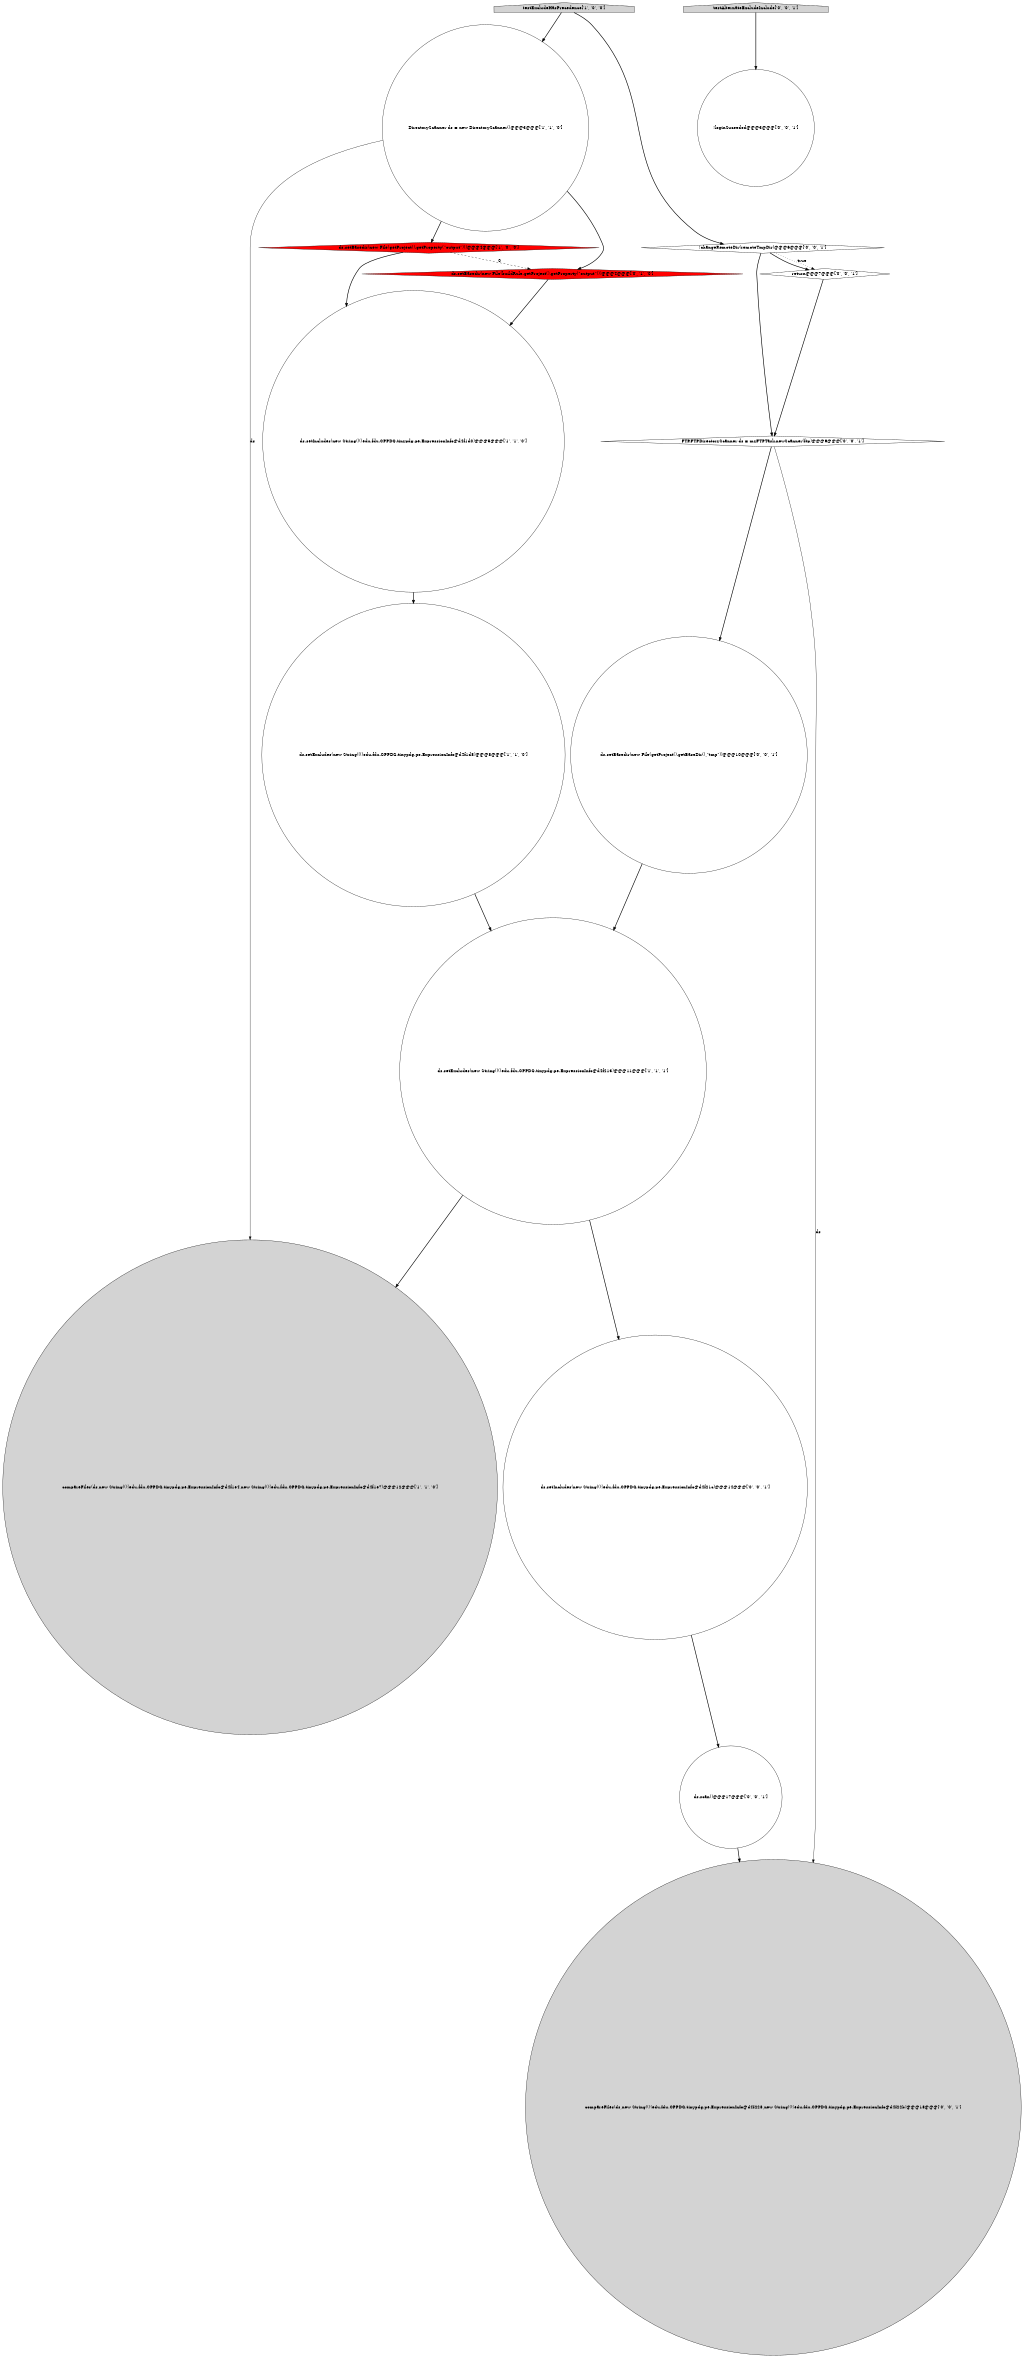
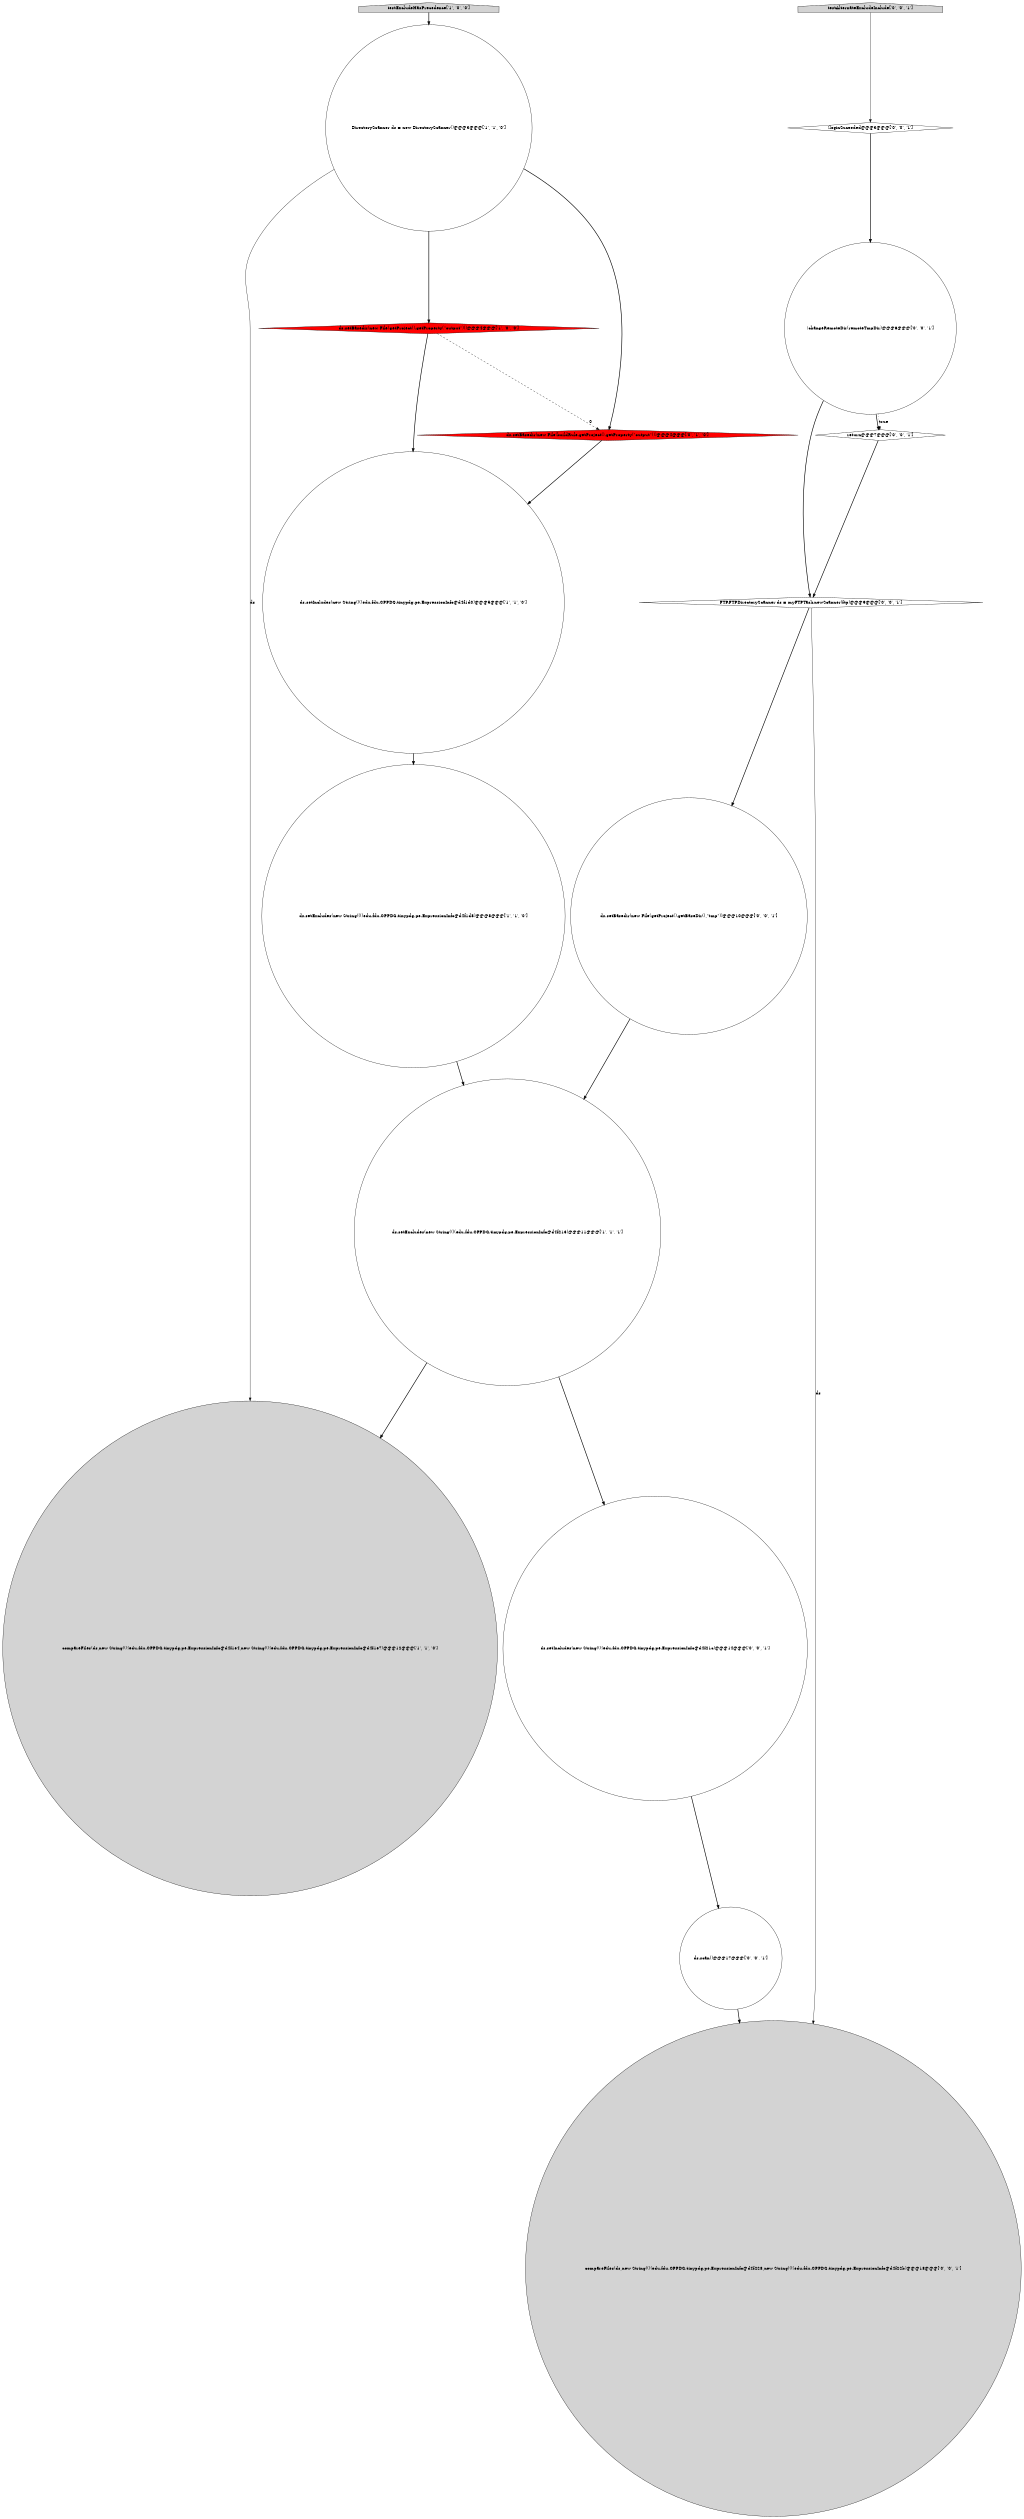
(756, 39) -> (870, 66)
(756, 128) -> (870, 128)
(640, 134) -> (870, 186)
(763, 248) -> (870, 328)
